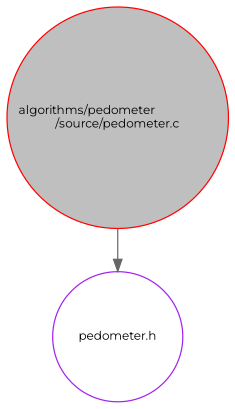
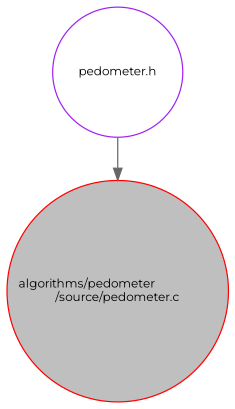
(118, 244) -> (118, 153)
